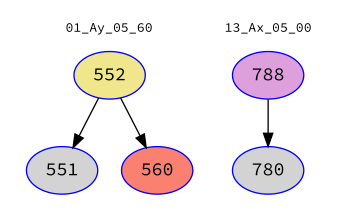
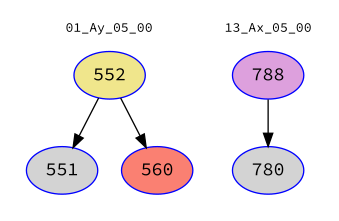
(110, 28) -> (110, 28)
